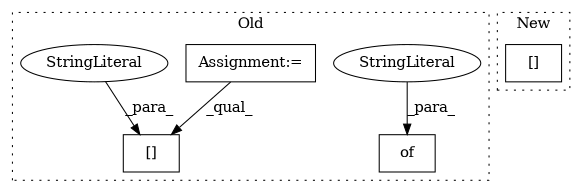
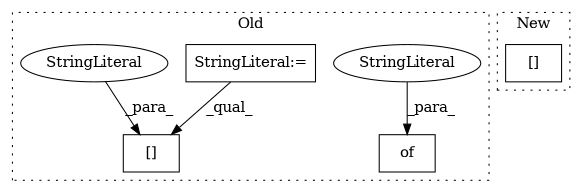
(251, 63) -> (251, 63)
